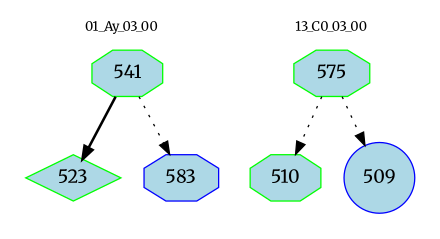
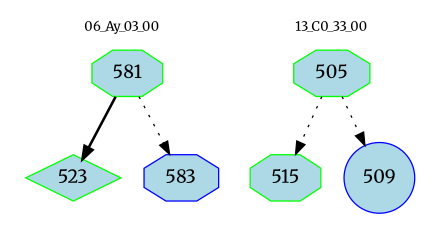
(122, 28) -> (122, 28)
(332, 28) -> (332, 28)
(127, 73) -> (127, 73)
(332, 73) -> (332, 73)
(286, 178) -> (286, 178)
